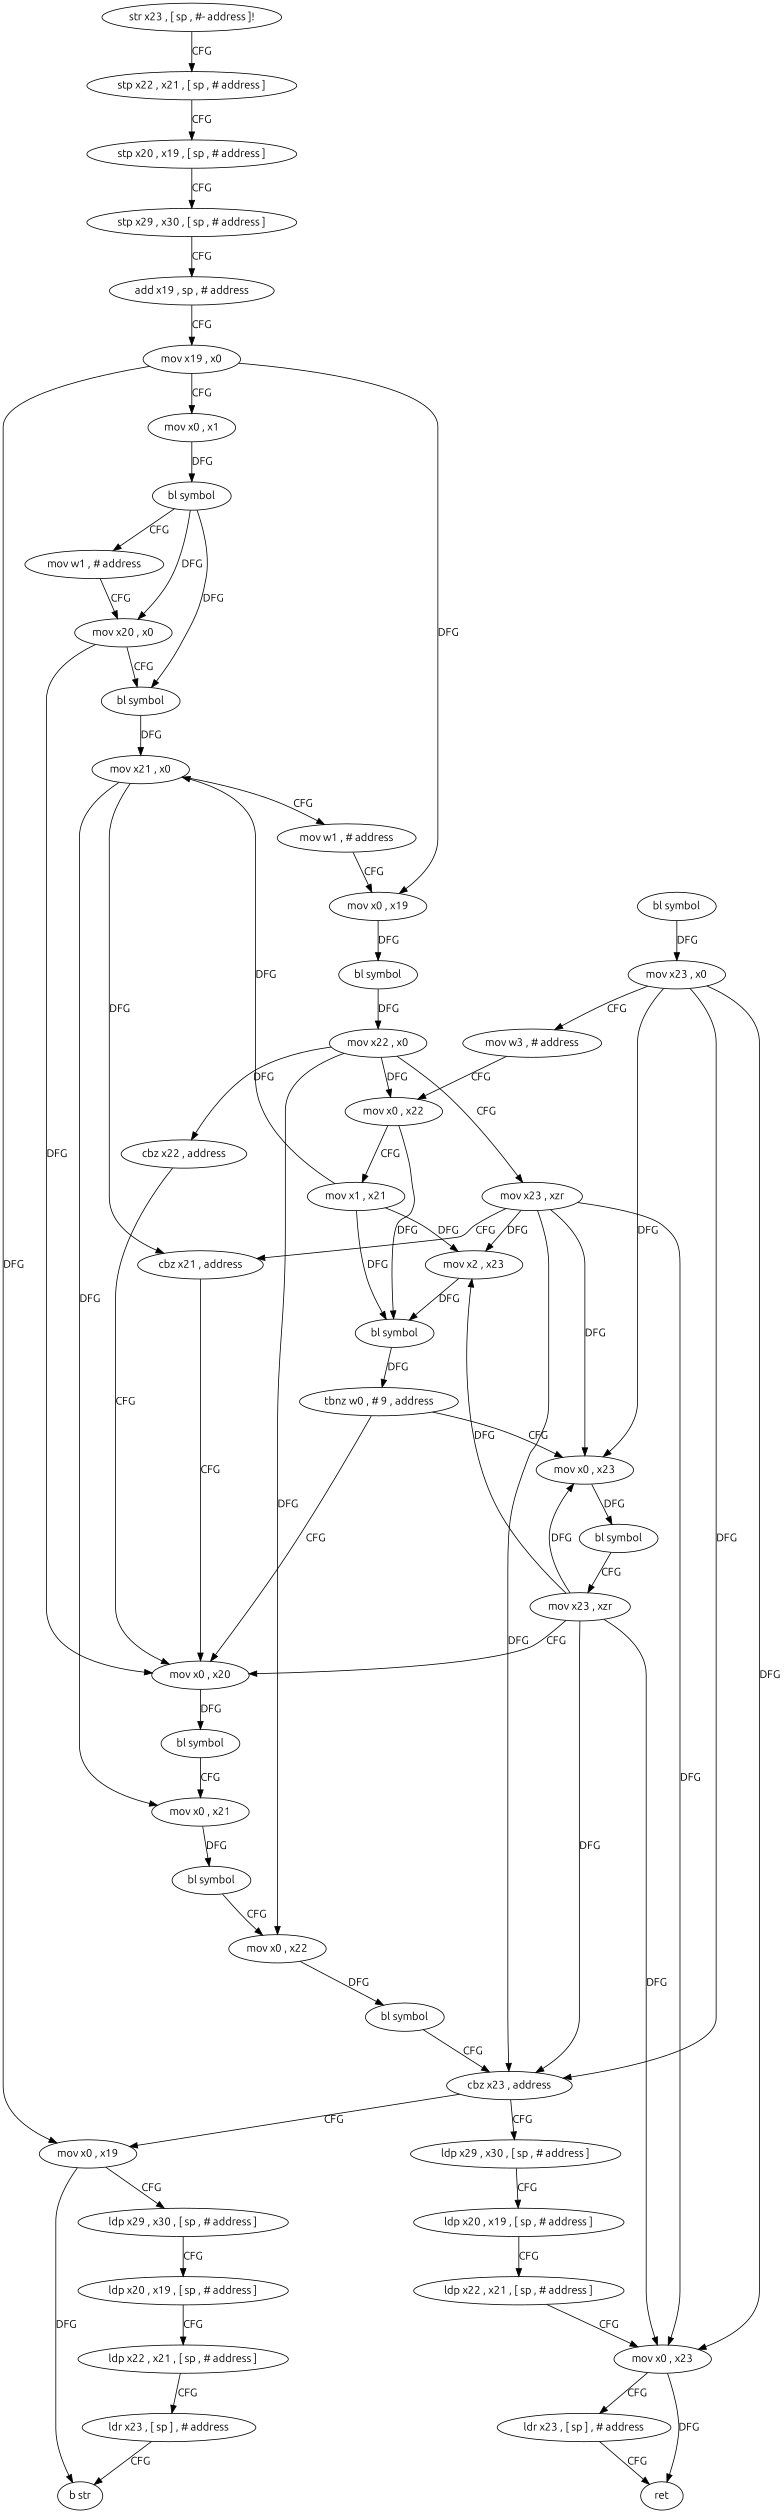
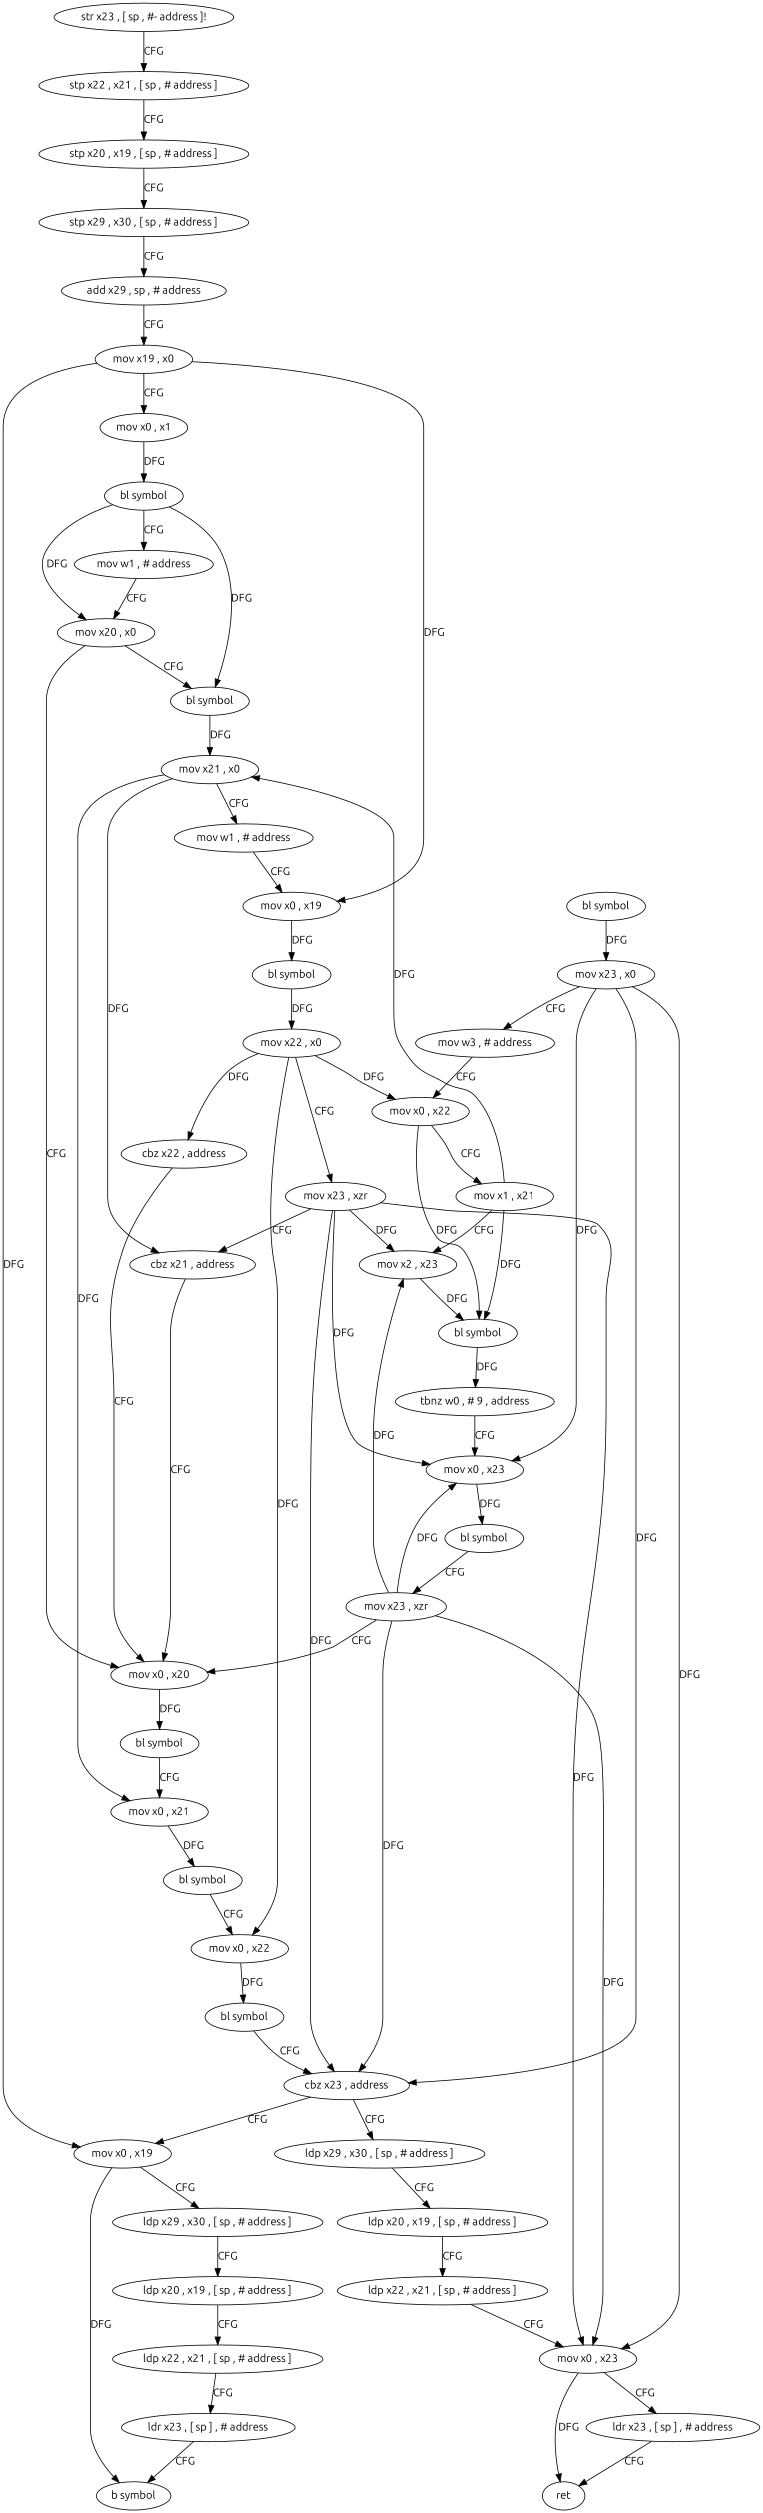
(192, 291) -> (144, 291)
(57, 1154) -> (56, 1154)
(448, 1231) -> (484, 1231)
(298, 1538) -> none
(80, 2496) -> (134, 2496)
